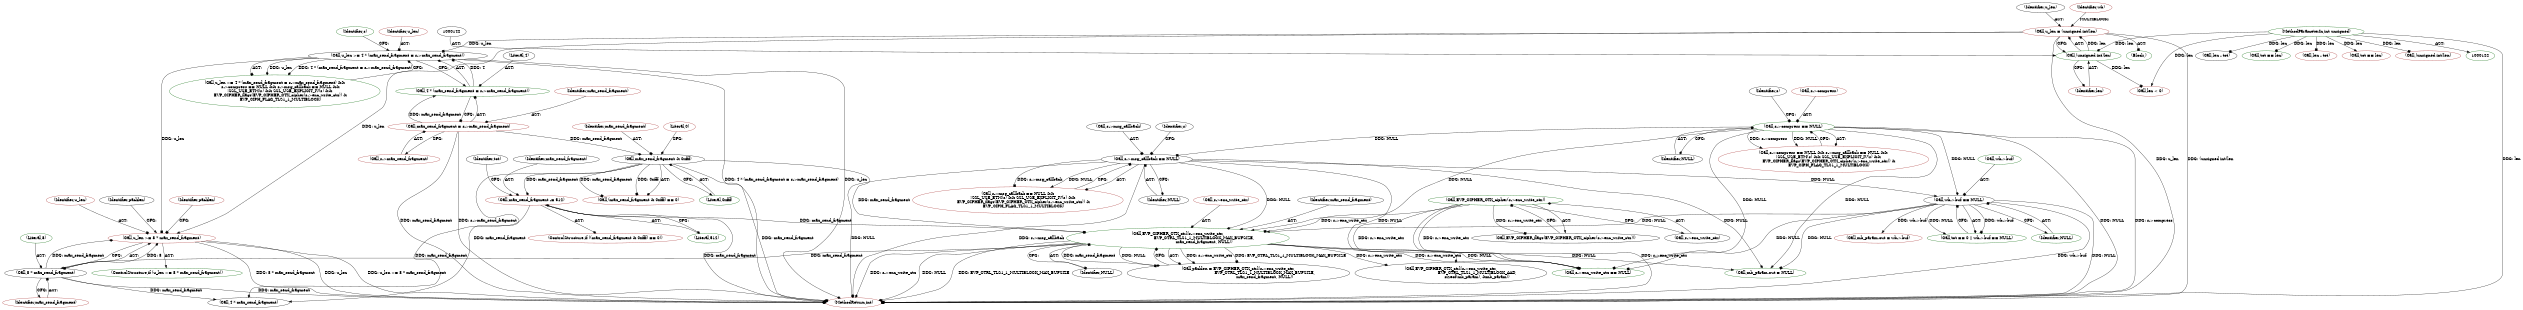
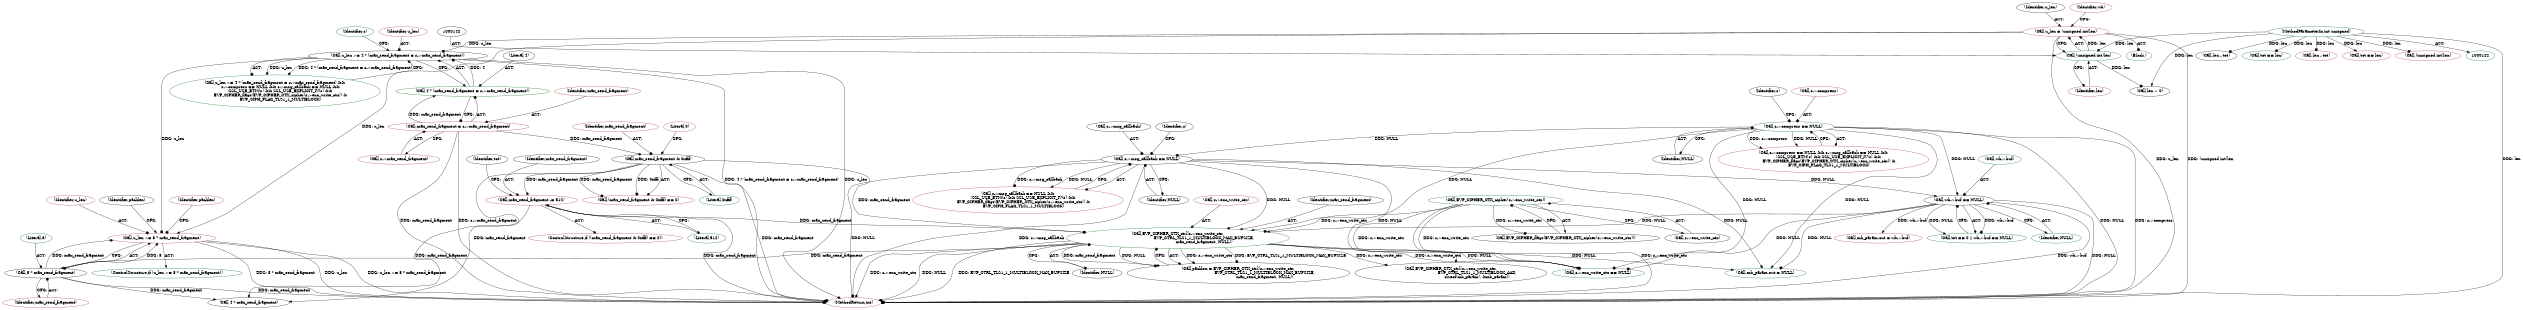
(2095, 20) -> (2086, 20)
(2150, 91) -> (2150, 91)
